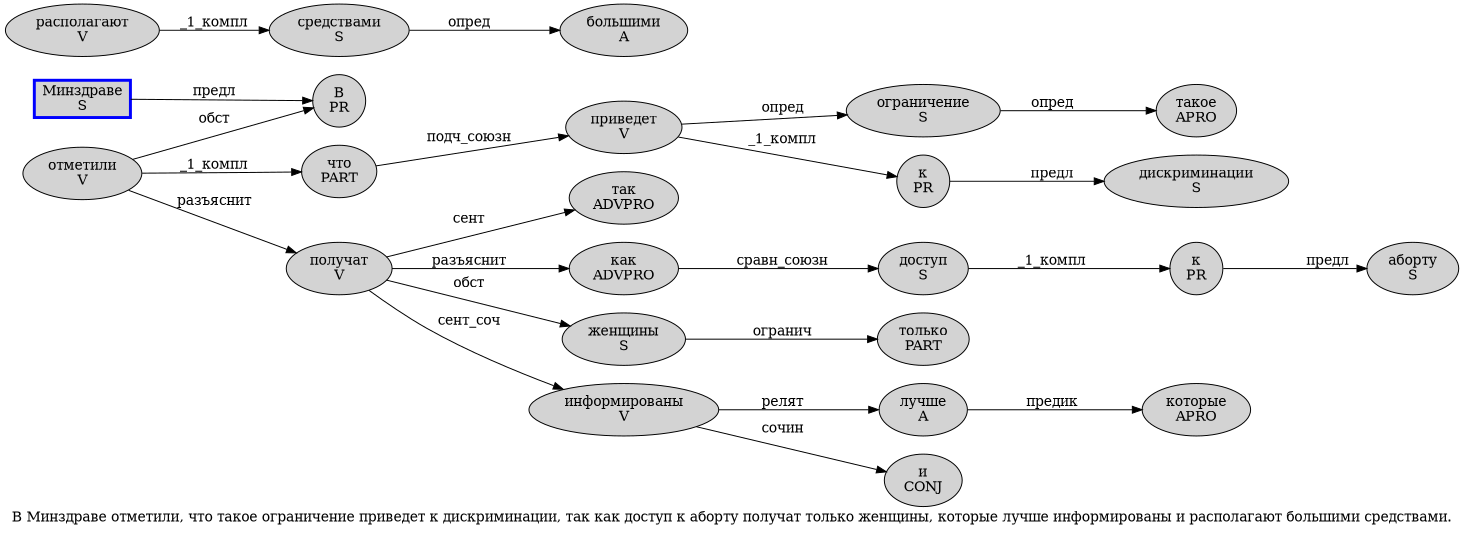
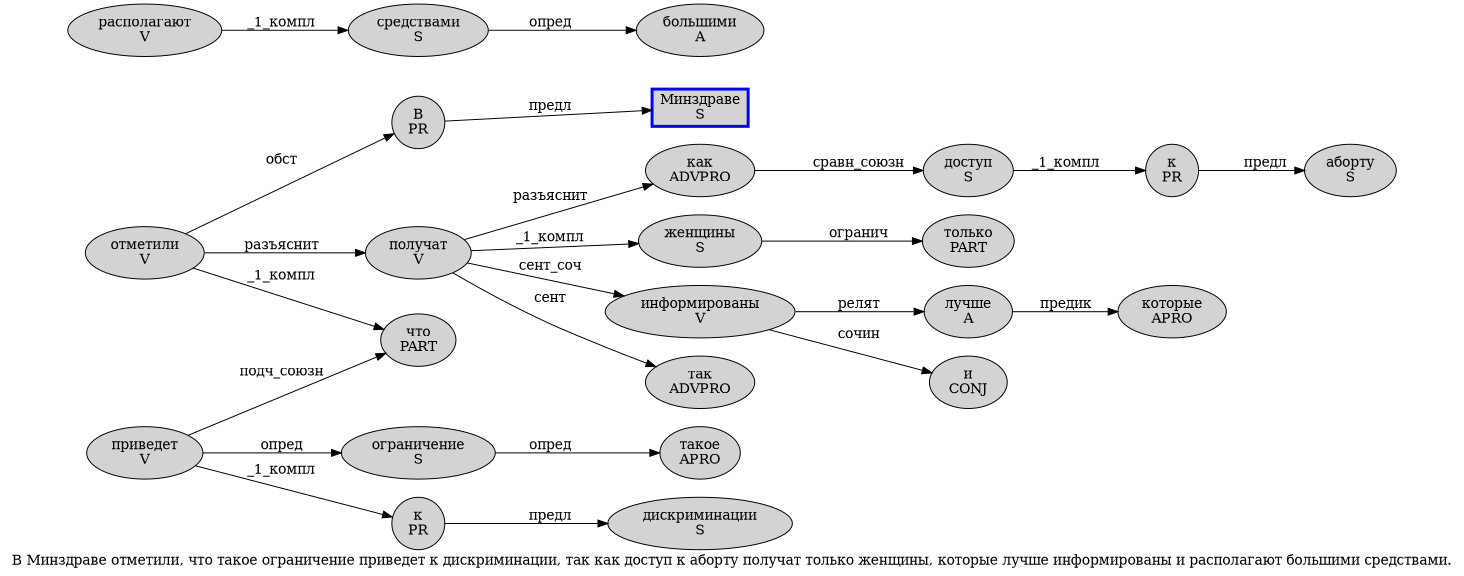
(217, 100) -> (543, 116)
(467, 152) -> (282, 396)
(469, 284) -> (550, 238)
